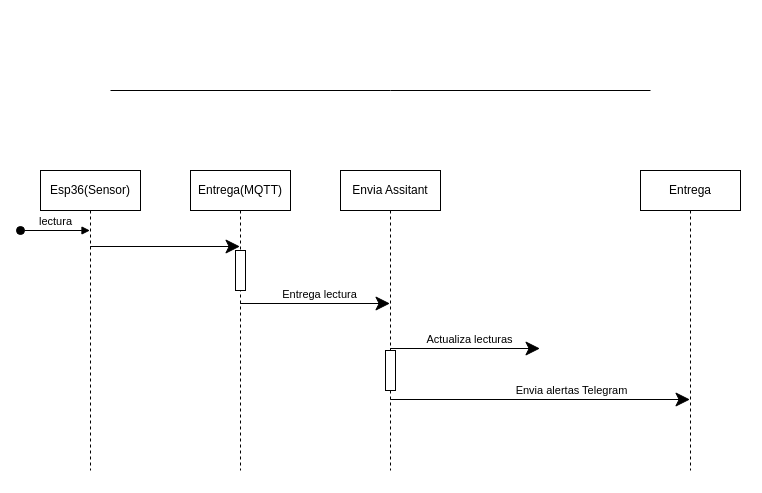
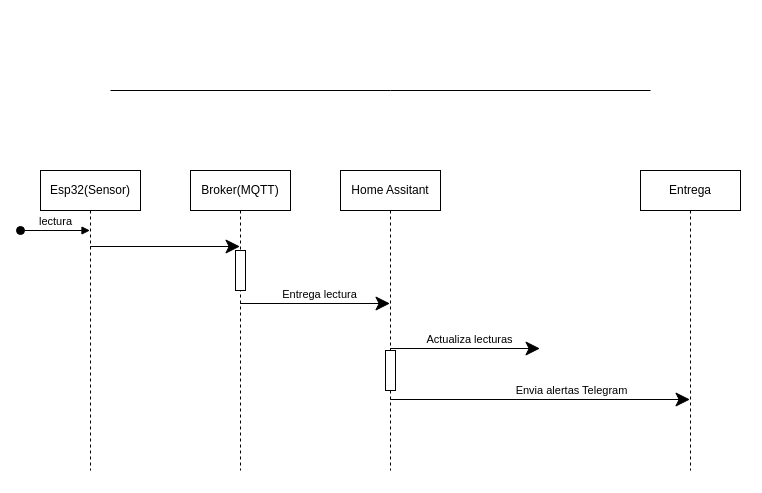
(91, 191) -> (91, 191)
(241, 191) -> (241, 191)
(391, 191) -> (391, 191)
